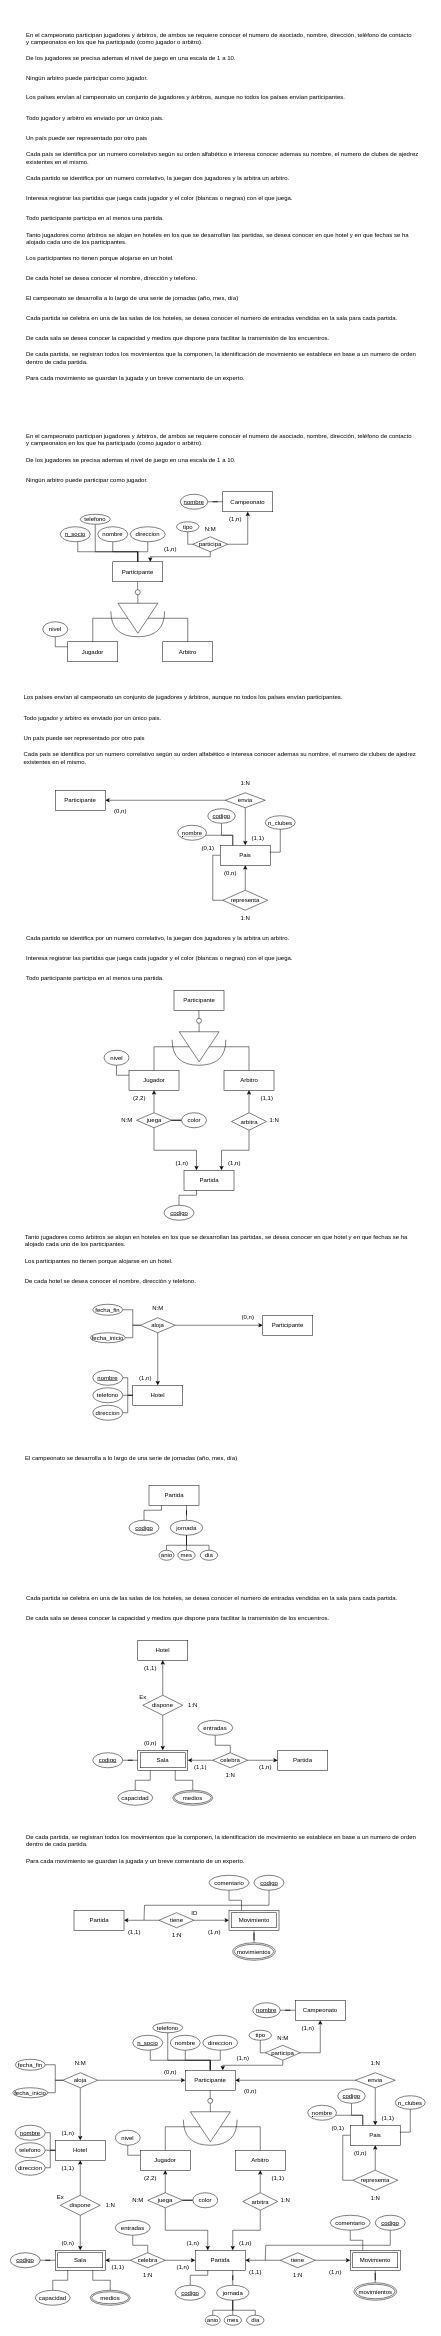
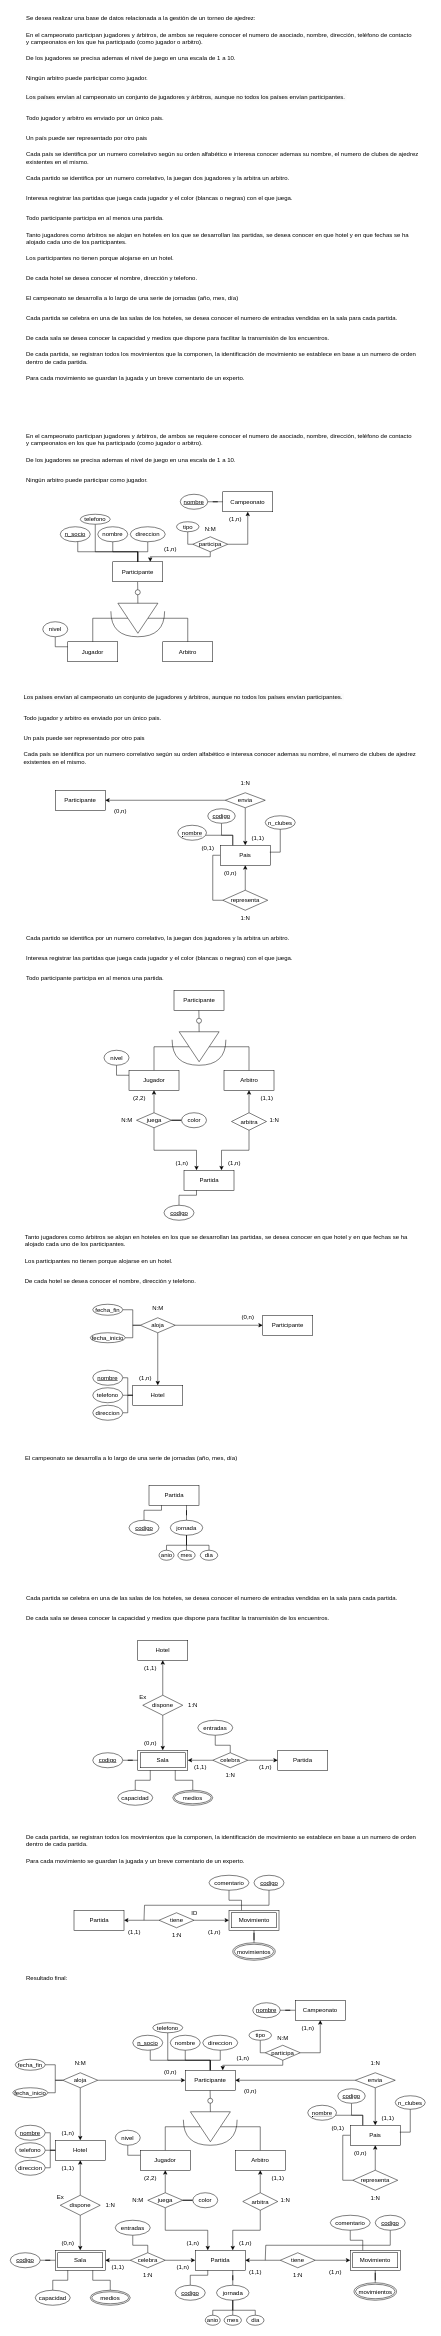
none -> (145, 18)
none -> (53, 1978)
